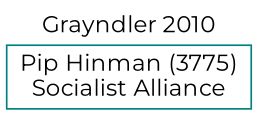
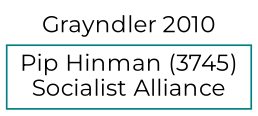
(129, 77) -> (129, 77)
